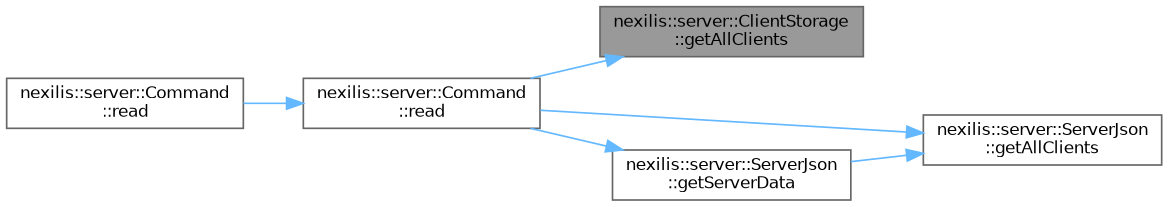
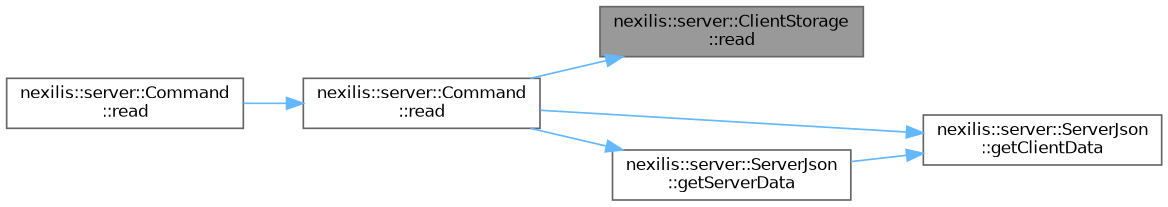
(732, 32) -> (732, 32)
(1042, 140) -> (1042, 140)
